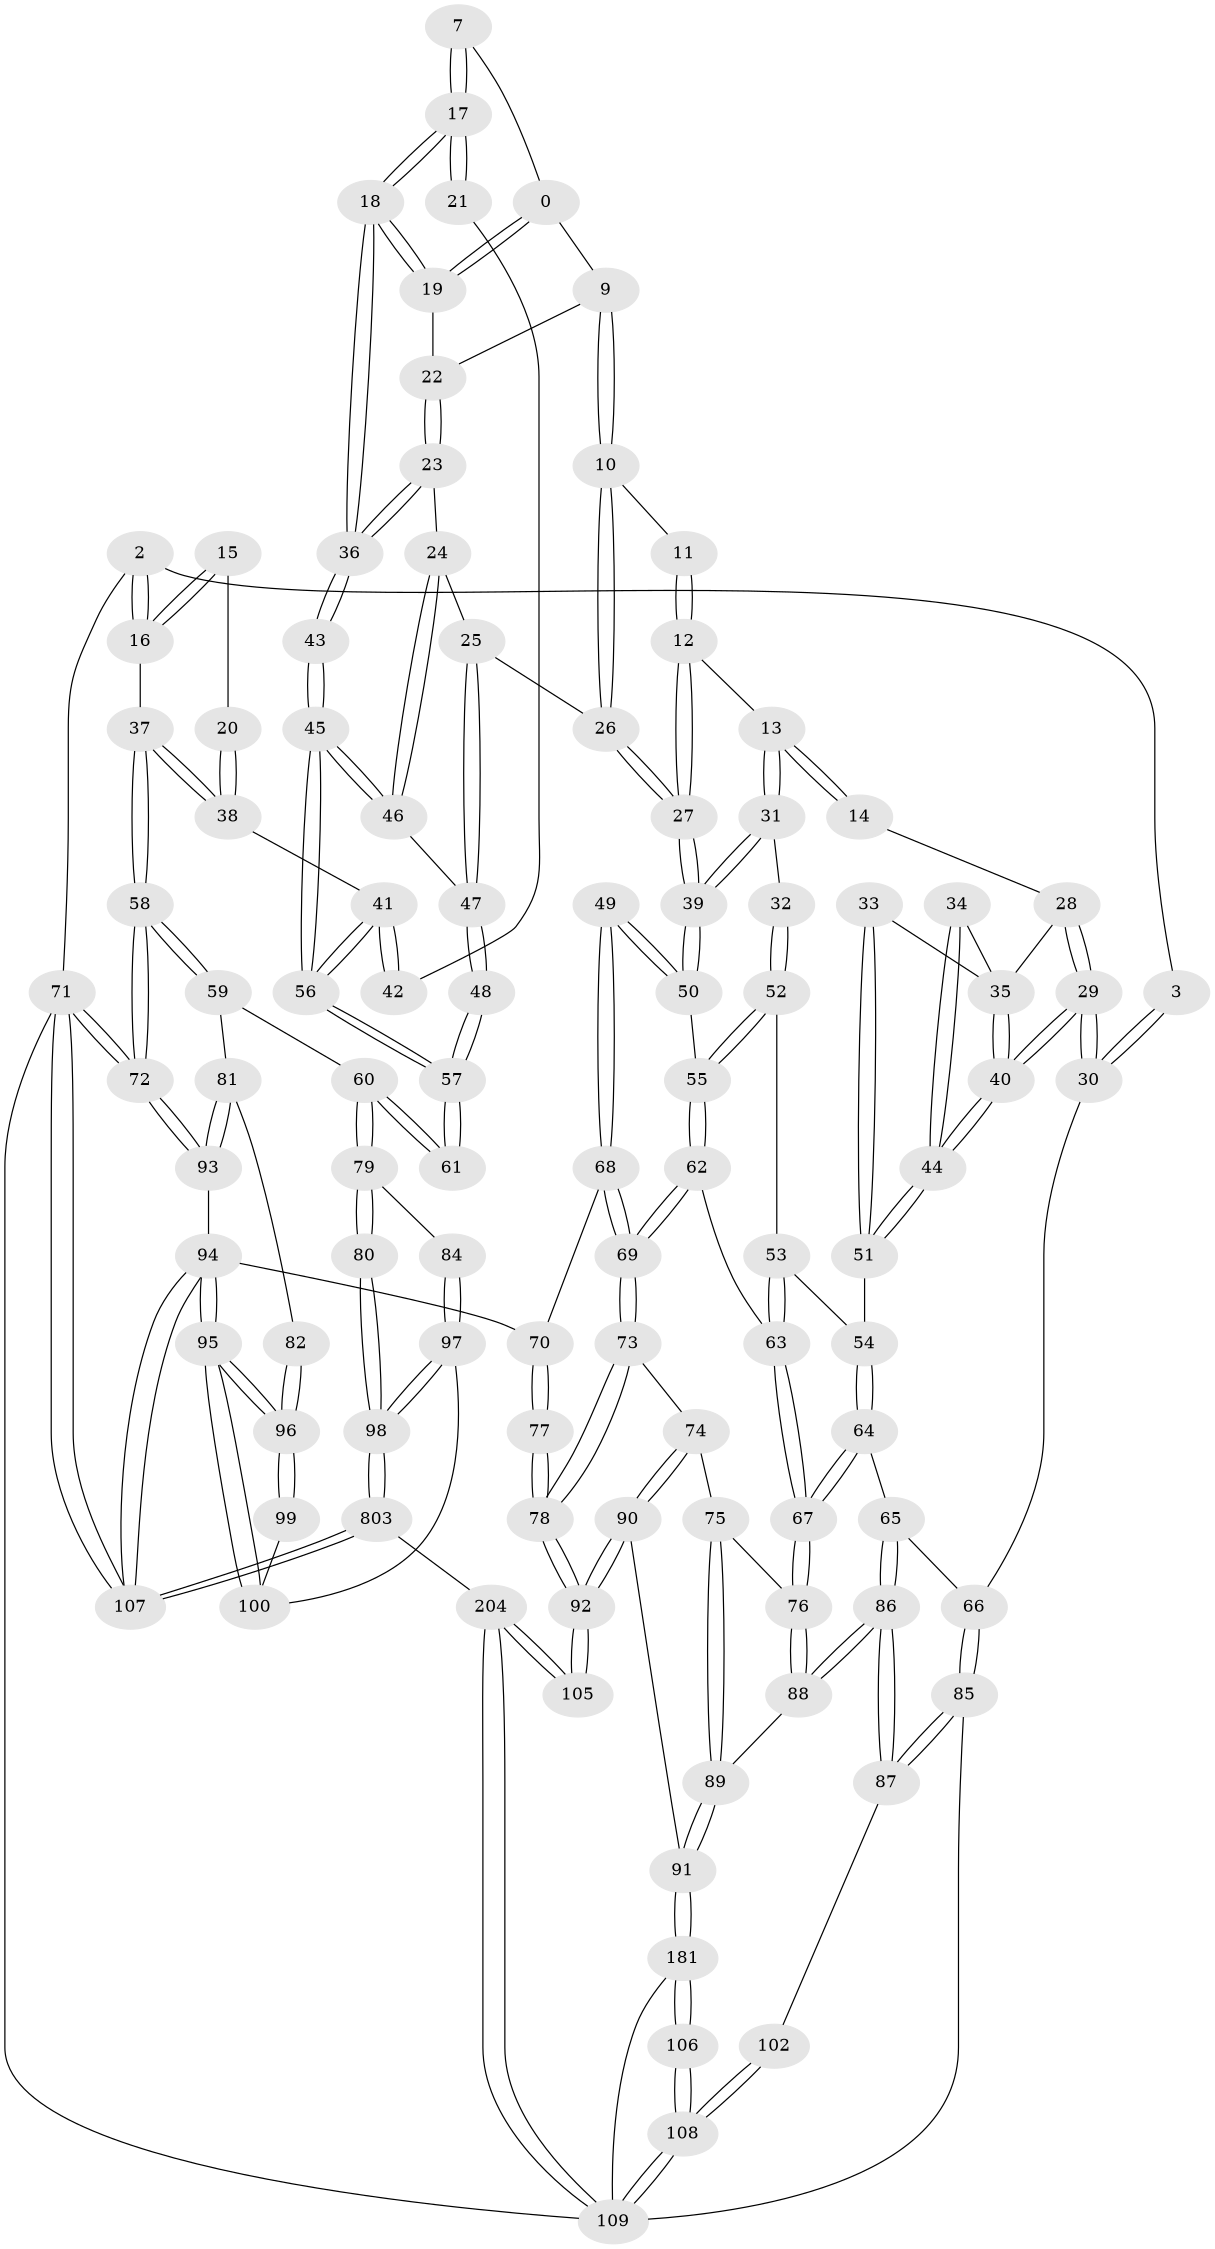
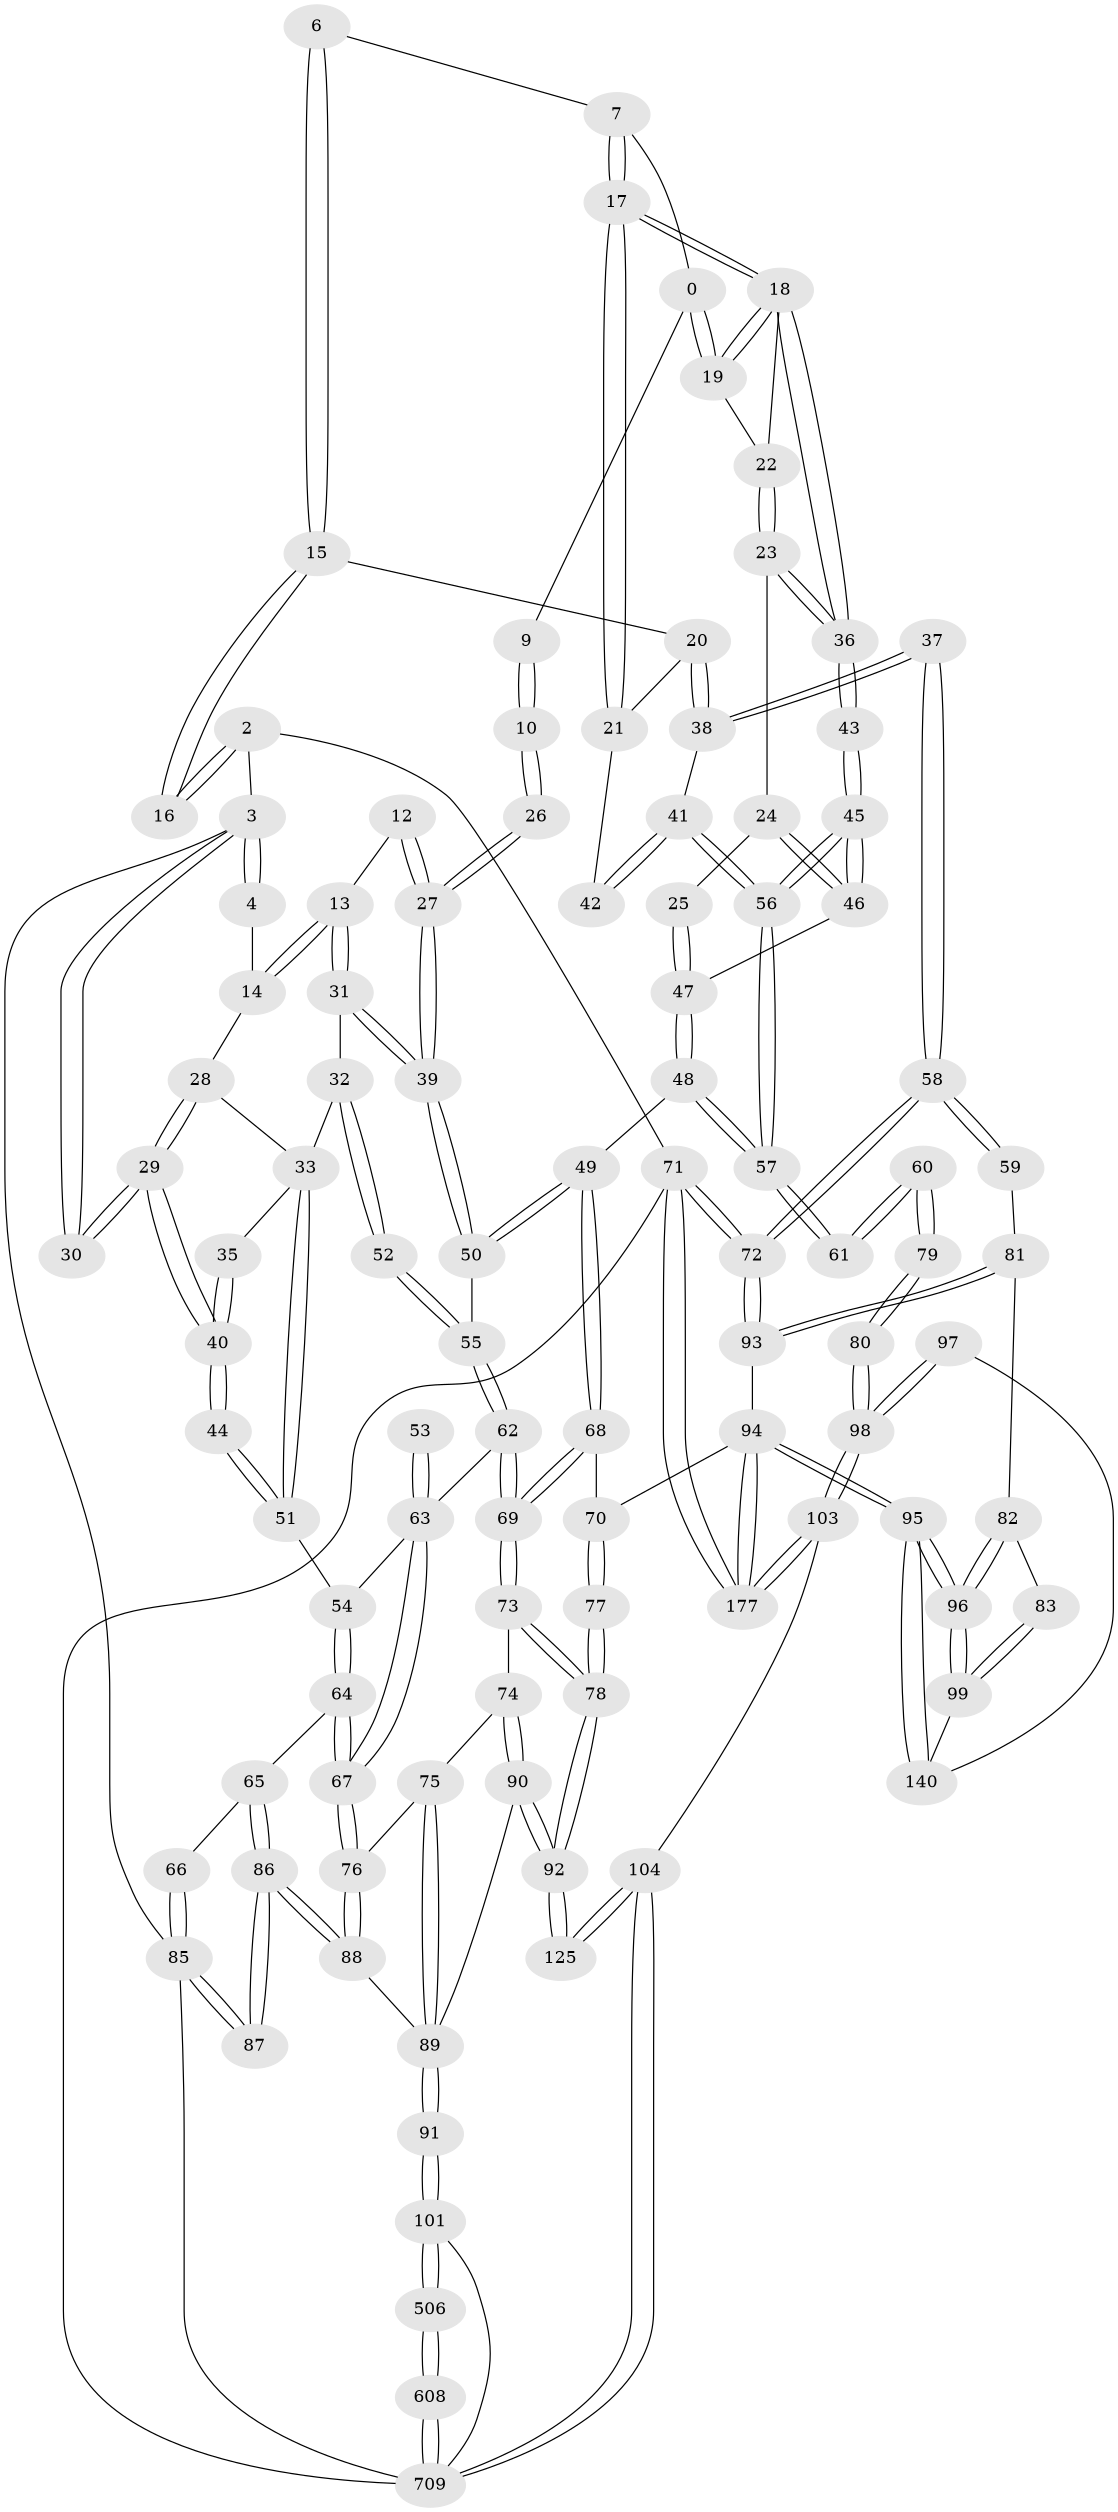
none -> (317, 27)
(520, 334) -> (774, 378)
(684, 554) -> none
(530, 680) -> none
(140, 685) -> none
none -> (656, 685)
none -> (252, 905)
(957, 905) -> none
(1034, 949) -> (254, 1124)
(291, 1037) -> none
none -> (323, 1124)
none -> (635, 1124)
(777, 1124) -> none
(452, 1256) -> none
(821, 1300) -> (382, 1563)
none -> (24, 1329)
(1044, 1348) -> none
(377, 1519) -> (823, 1519)
(130, 1607) -> (743, 1607)
(255, 1607) -> (922, 1783)
(491, 1607) -> (645, 1871)
none -> (1046, 1607)
(578, 1695) -> (561, 1958)
(655, 1695) -> (480, 1916)
(683, 1958) -> (430, 2222)
(683, 2046) -> (430, 2310)
(774, 2046) -> none
(683, 2134) -> (430, 2397)
(613, 2222) -> (430, 2485)
